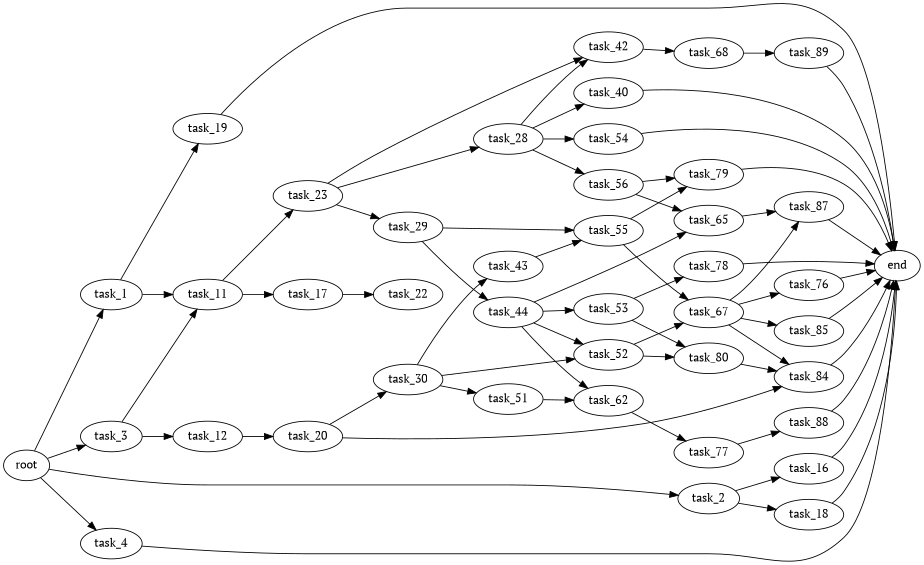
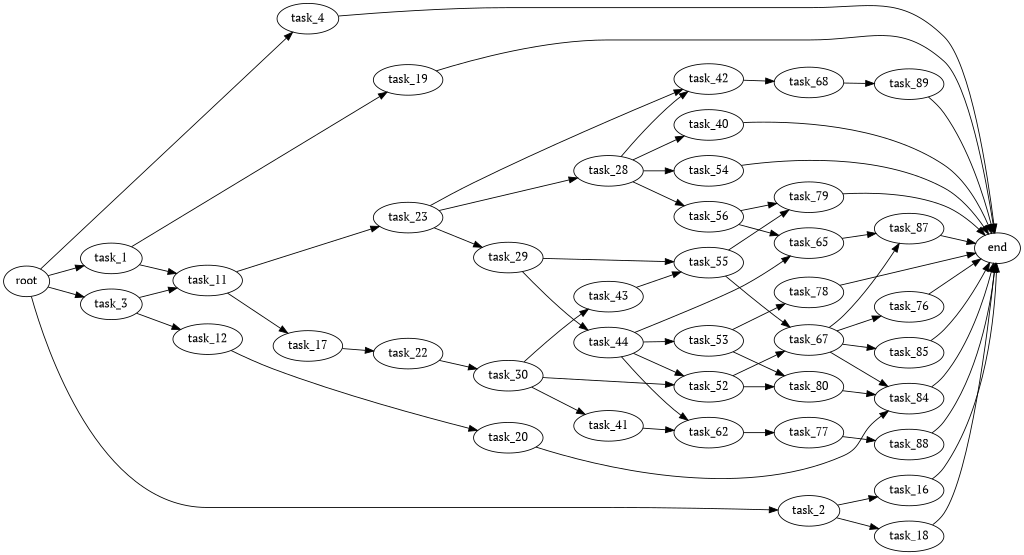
(508, 399) -> (609, 426)
(354, 410) -> (454, 364)
